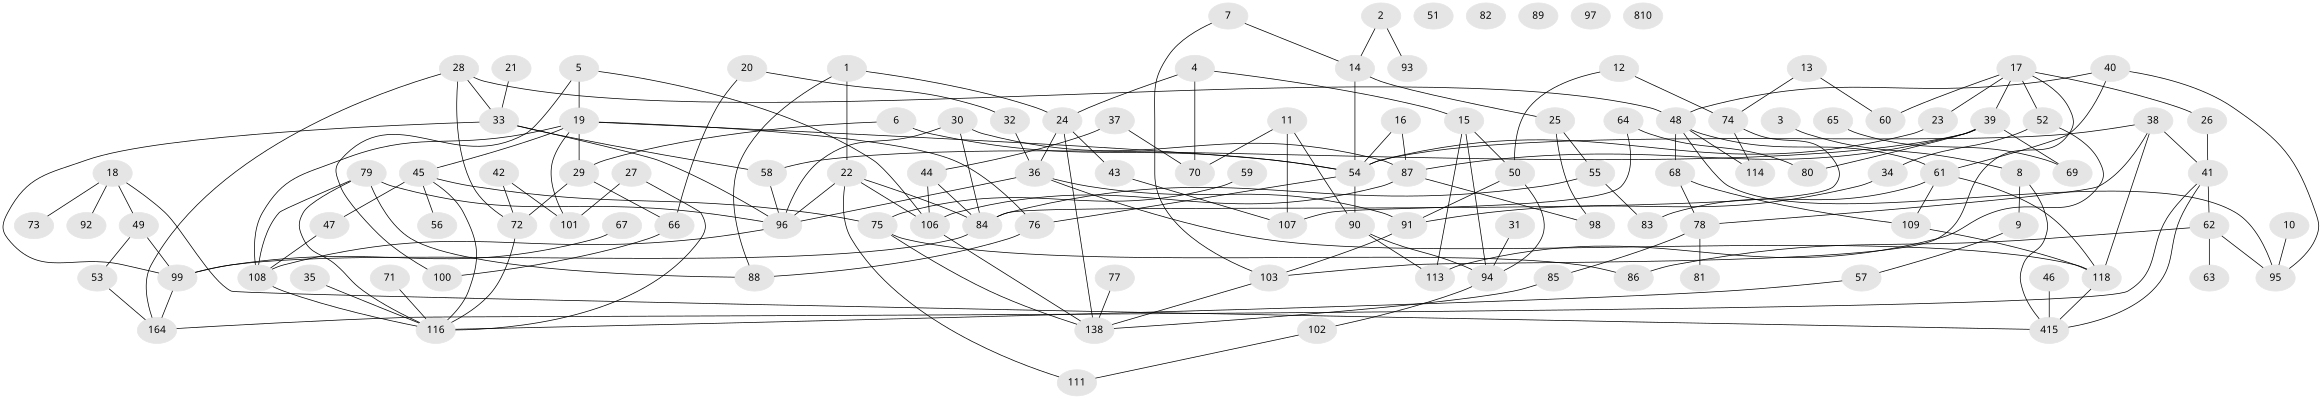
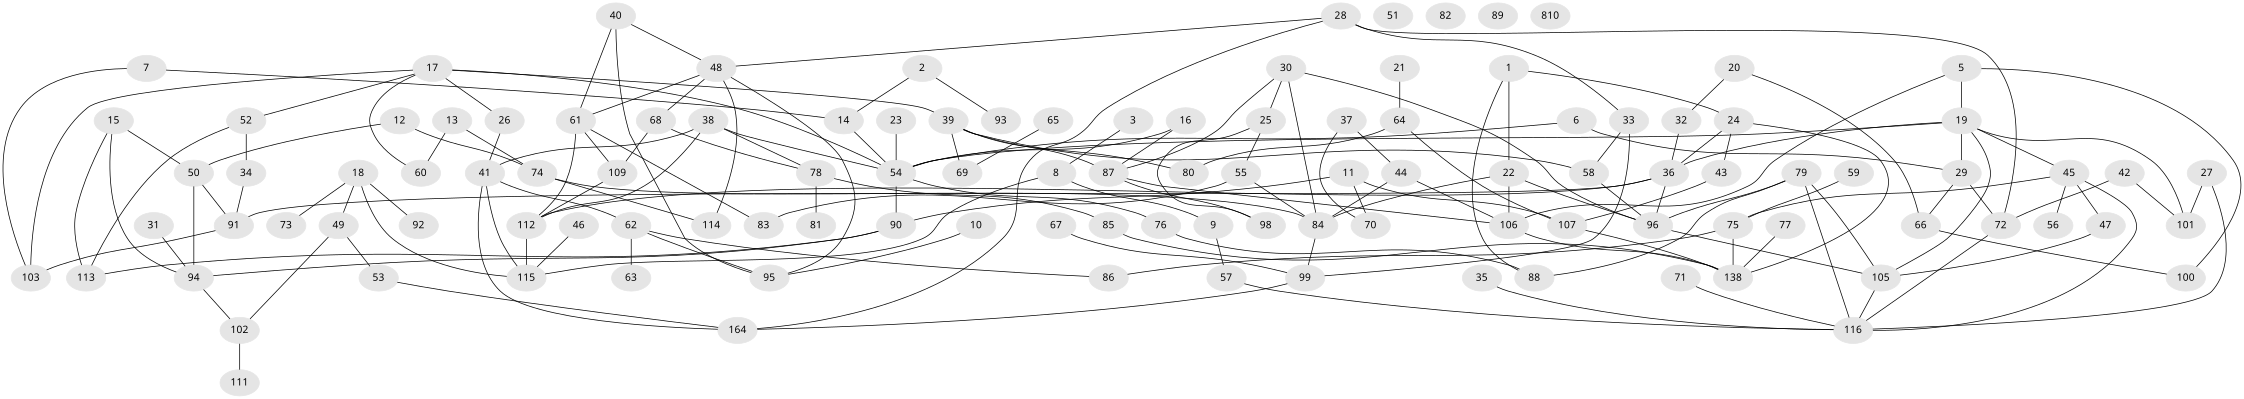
(1591, 16) -> none
(1195, 68) -> none
(505, 94) -> (1400, 94)
(1977, 95) -> (672, 94)
(1453, 99) -> (1276, 95)
(889, 145) -> (1799, 137)
(648, 157) -> none
(156, 249) -> (289, 278)
(257, 278) -> (1881, 278)
(2102, 278) -> (526, 226)
(909, 301) -> none
(1182, 304) -> (1626, 240)
(2049, 330) -> (526, 278)
